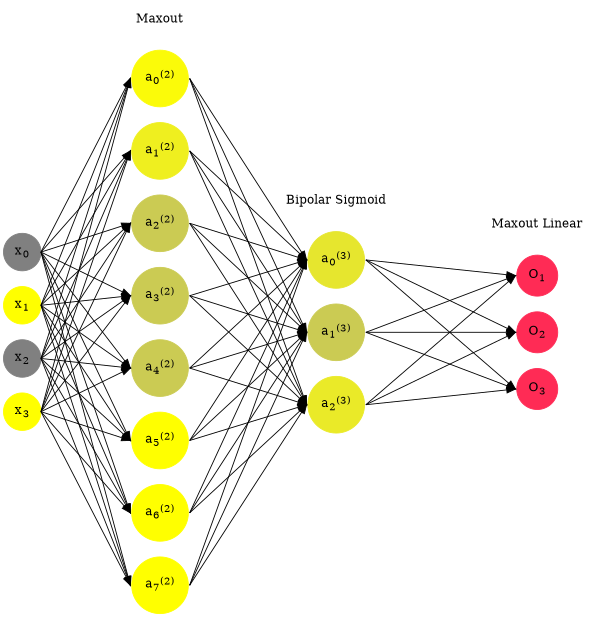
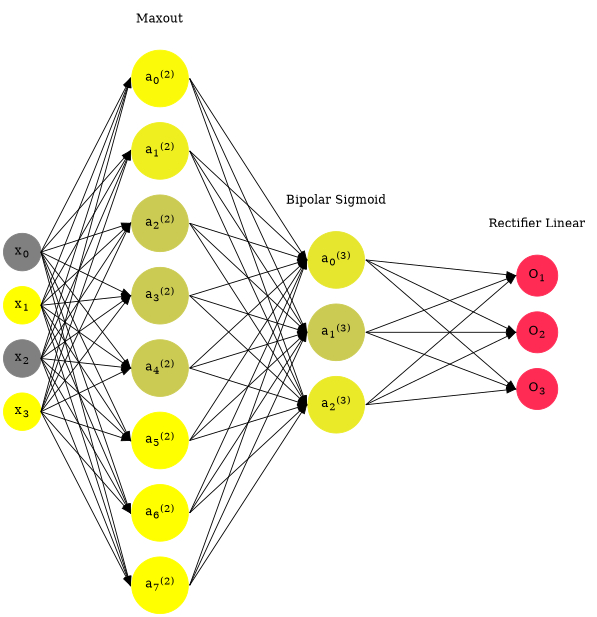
(537, 224) -> (537, 224)
